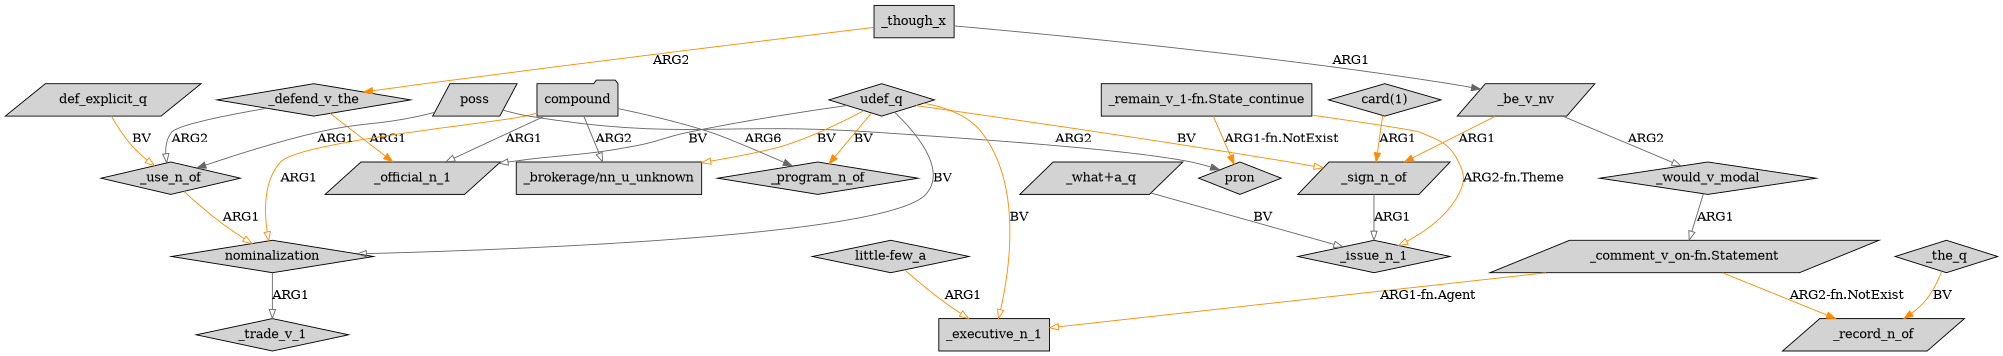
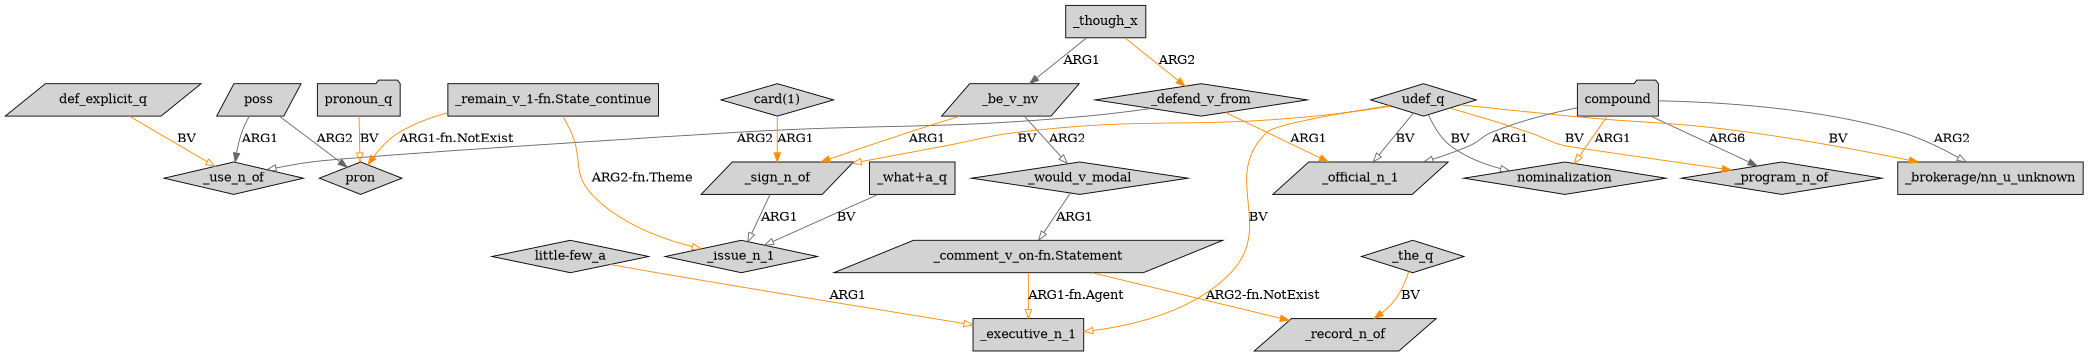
(314, 100) -> (1201, 100)
none -> (359, 100)
(790, 144) -> (1686, 125)
(1101, 178) -> (912, 178)
(213, 216) -> none
(272, 335) -> none
